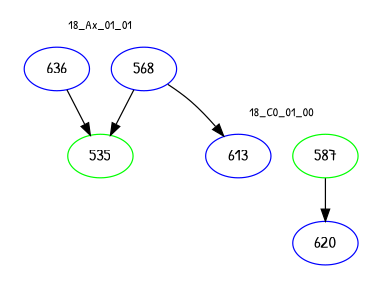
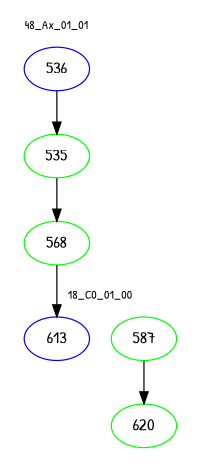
(100, 26) -> (57, 26)
(57, 69) -> (57, 69)
(144, 69) -> (57, 243)
(125, 107) -> (57, 194)
(325, 243) -> (144, 426)
